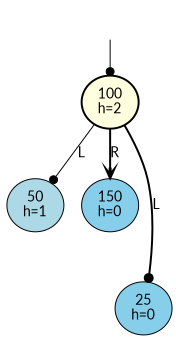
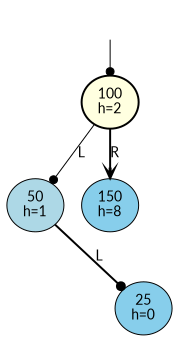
(151, 197) -> (86, 254)
(110, 205) -> (110, 205)
